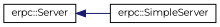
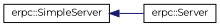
(98, 13) -> (132, 13)
